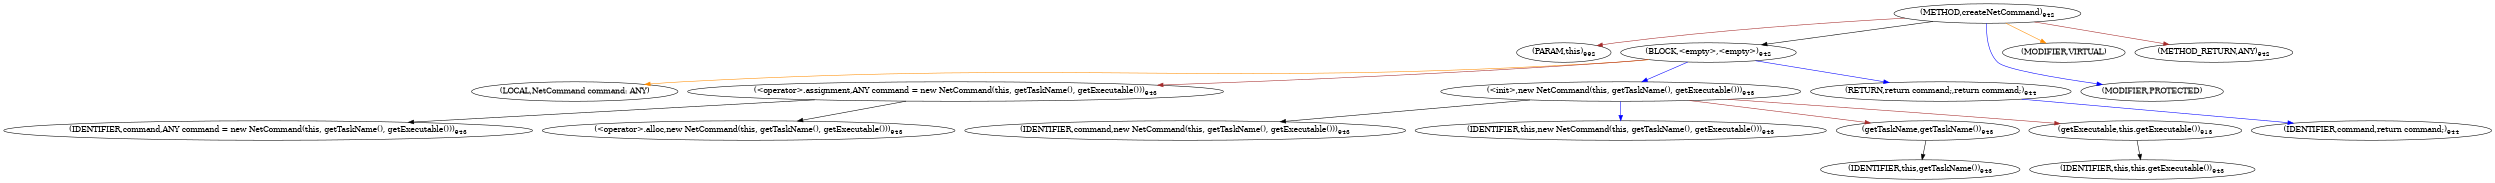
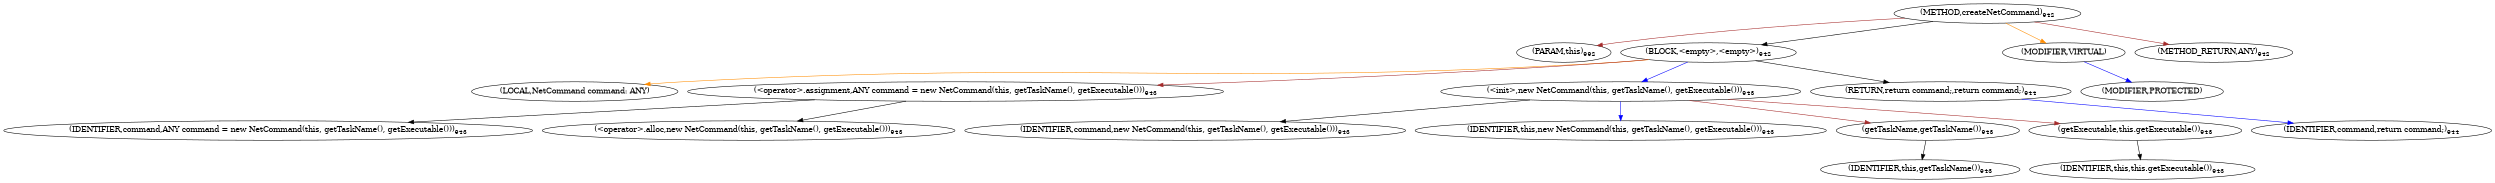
(1820, 71) -> (1820, 71)
(2026, 72) -> (2105, 71)
(2207, 130) -> (2207, 130)
